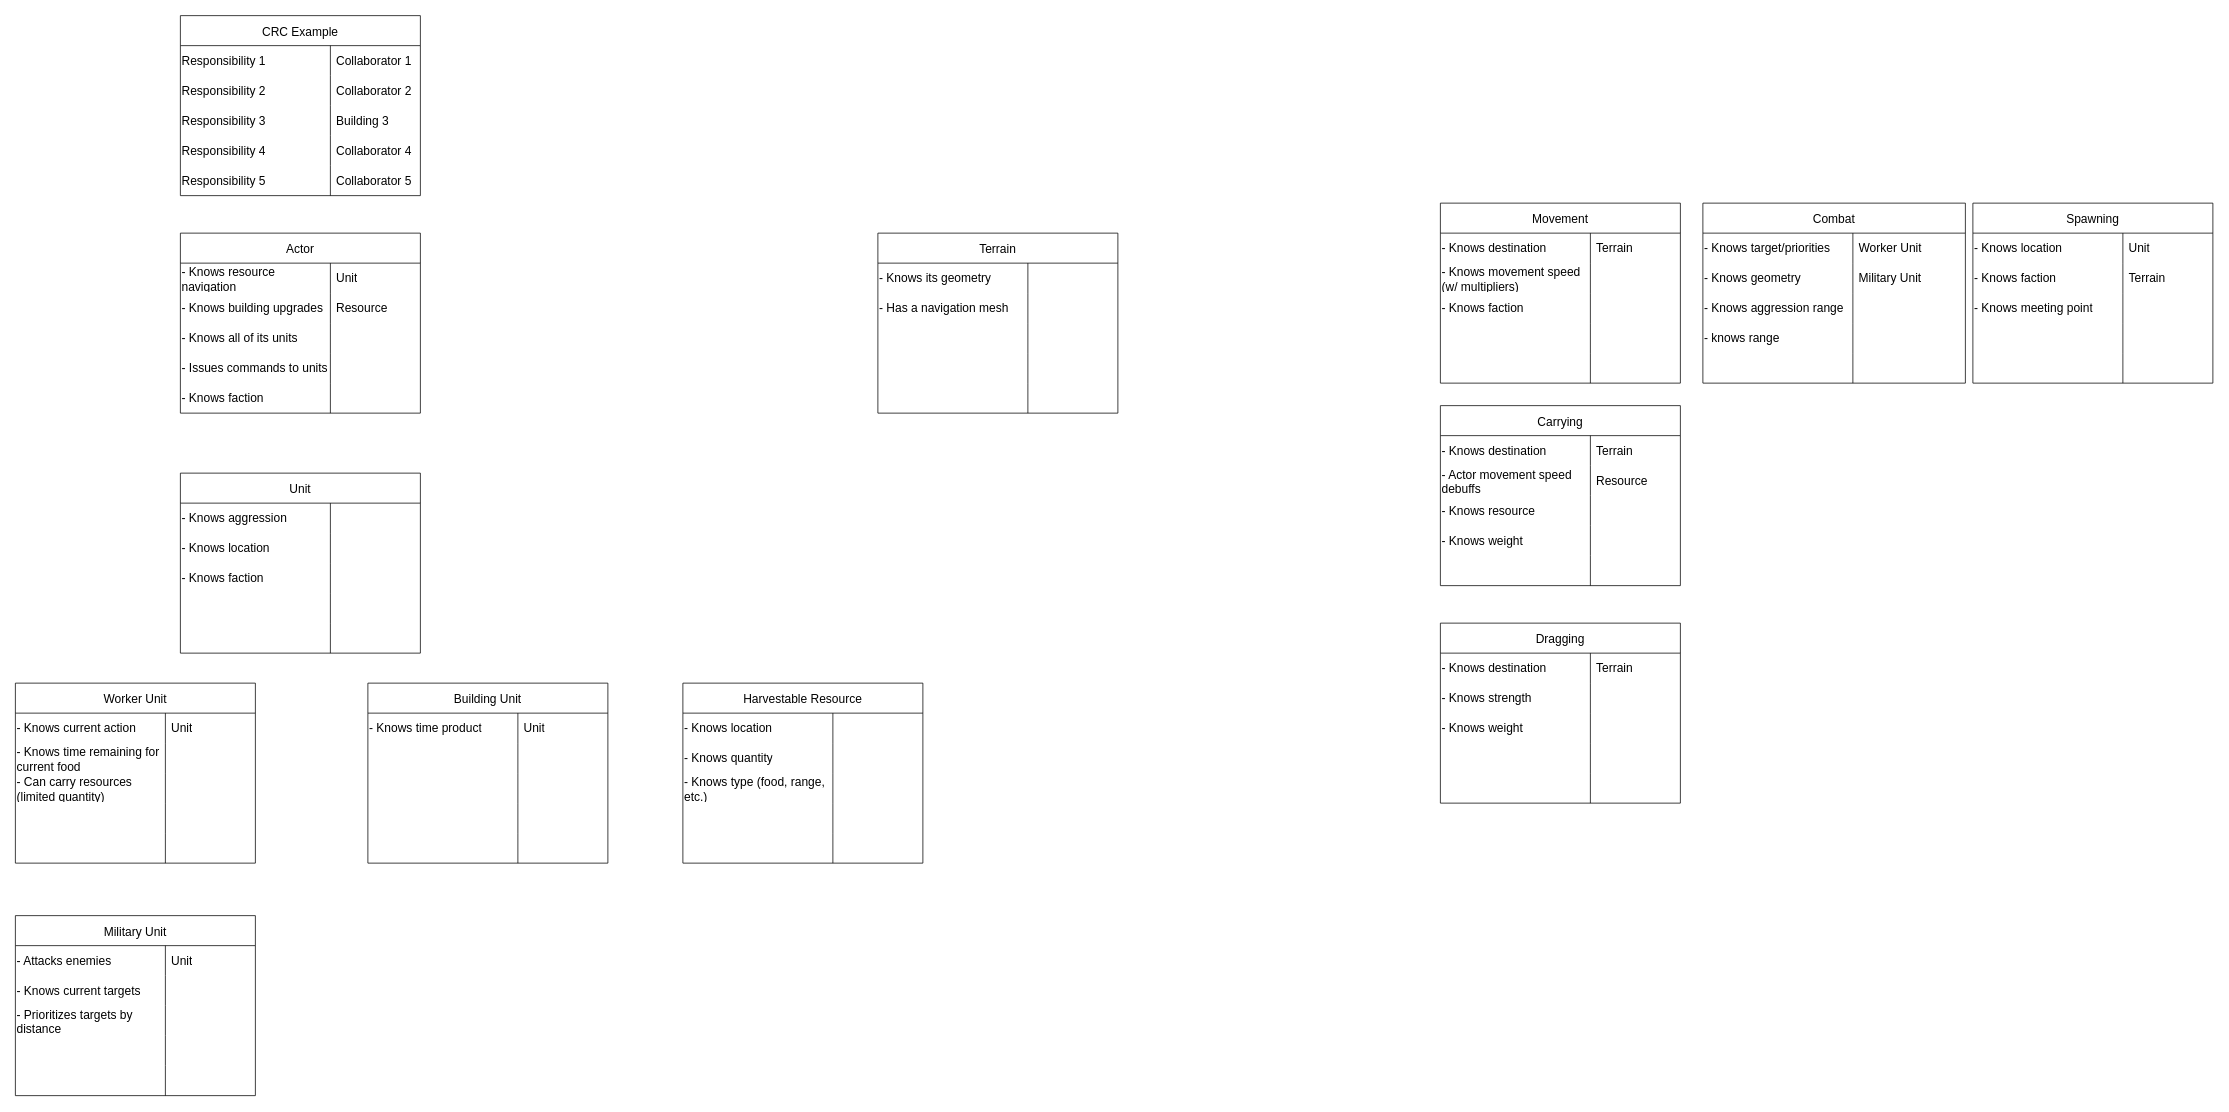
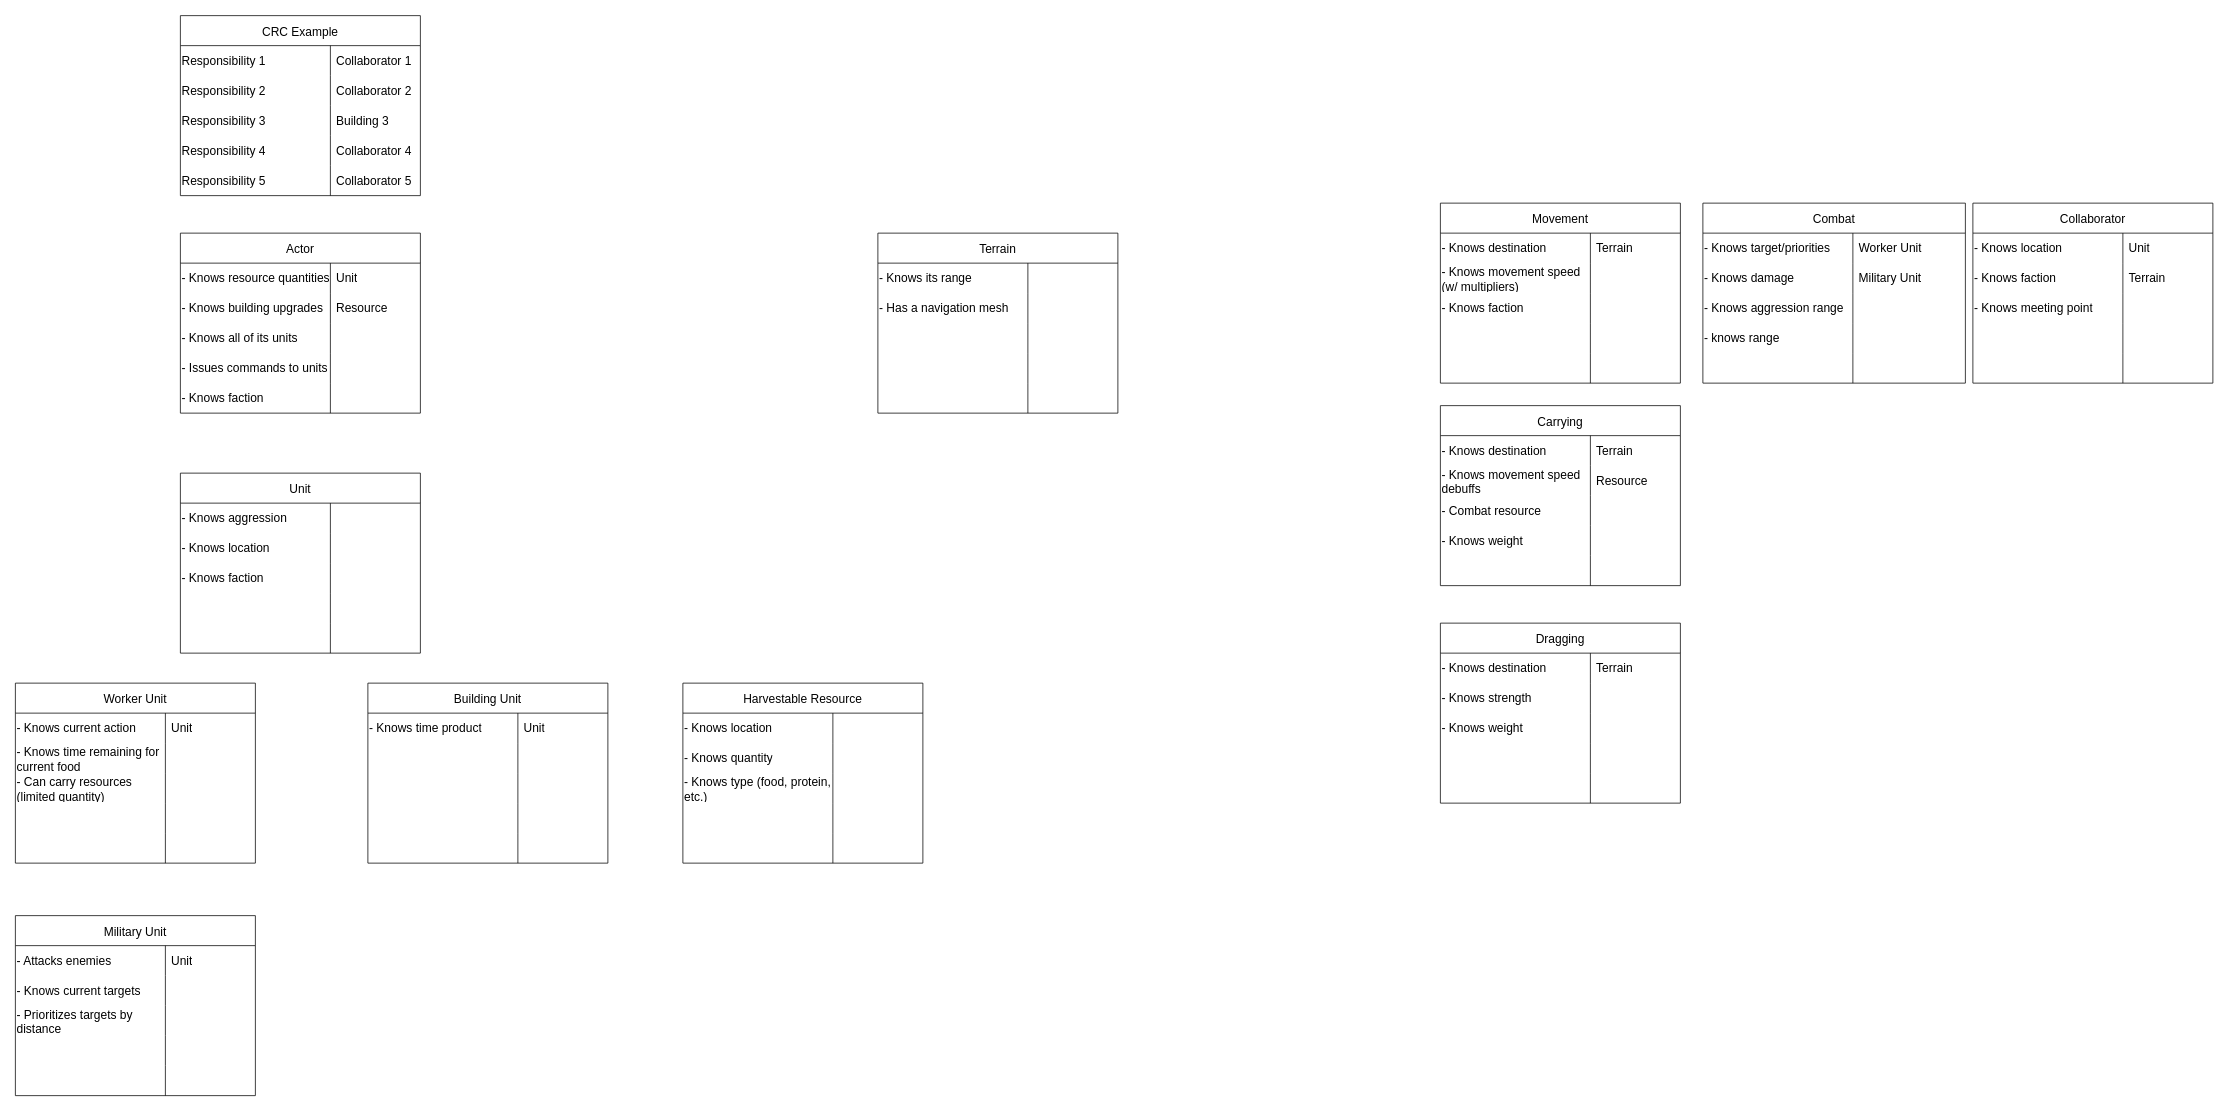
(2093, 219) -> (2093, 219)
(256, 278) -> (256, 278)
(940, 278) -> (930, 278)
(1755, 278) -> (1748, 278)
(1516, 480) -> (1516, 480)
(1493, 510) -> (1496, 510)
(759, 788) -> (759, 788)
